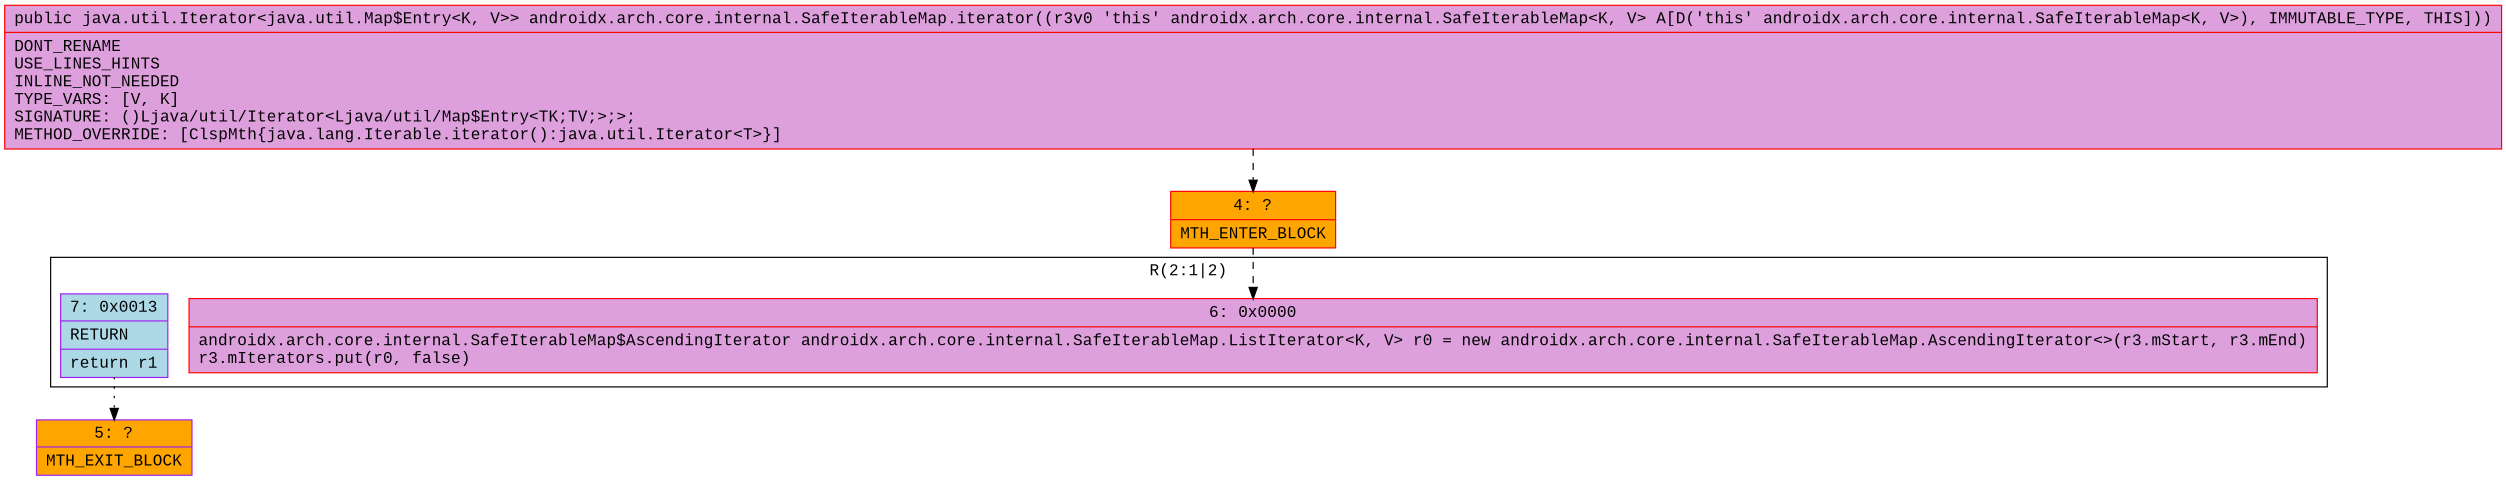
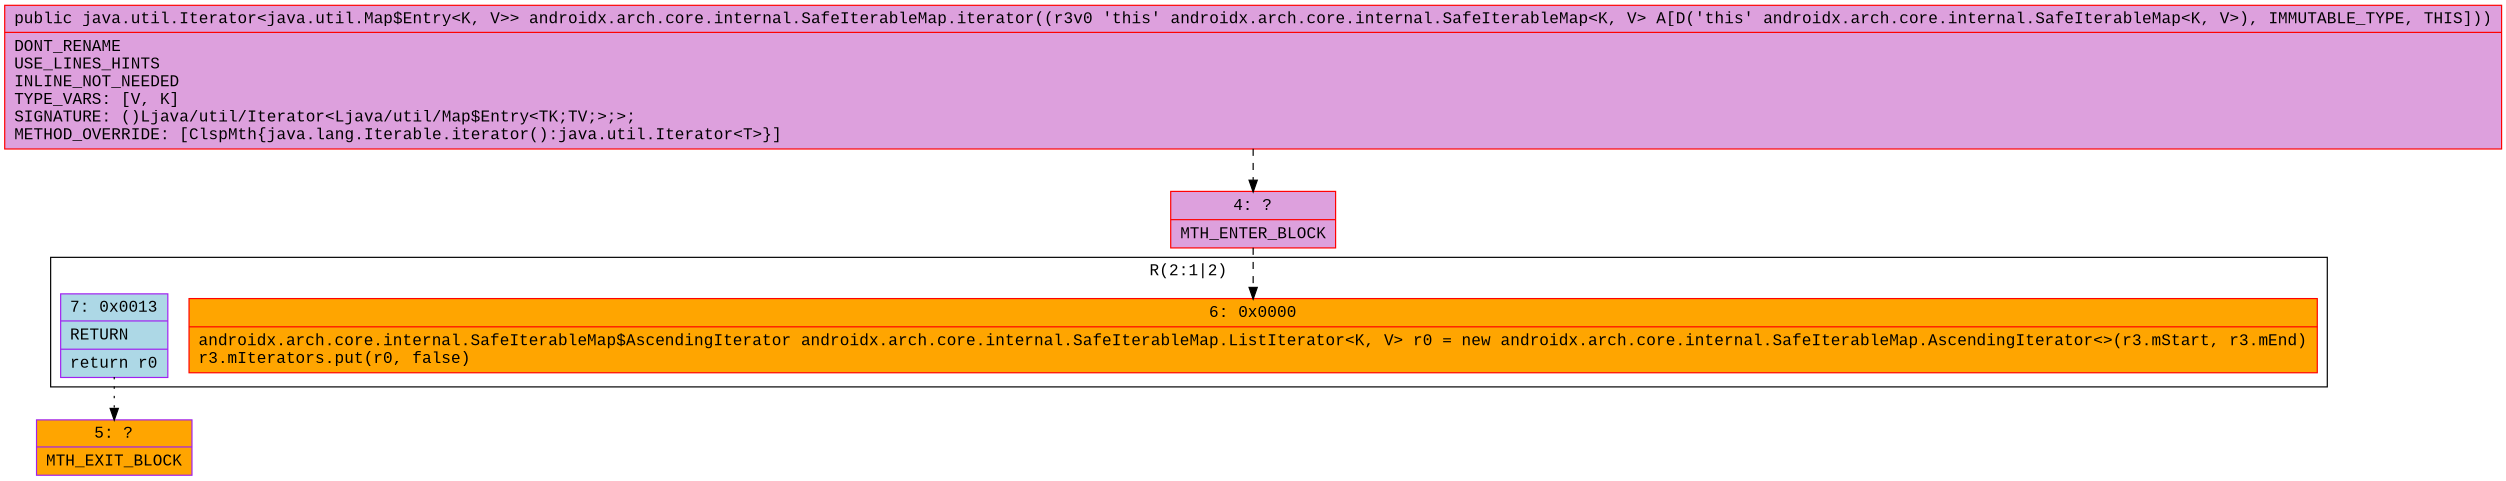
(1253, 220) -> (1253, 220)
(1253, 336) -> (1253, 336)
(114, 363) -> (114, 363)
